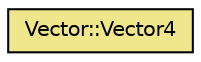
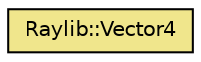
(101, 31) -> (101, 31)
